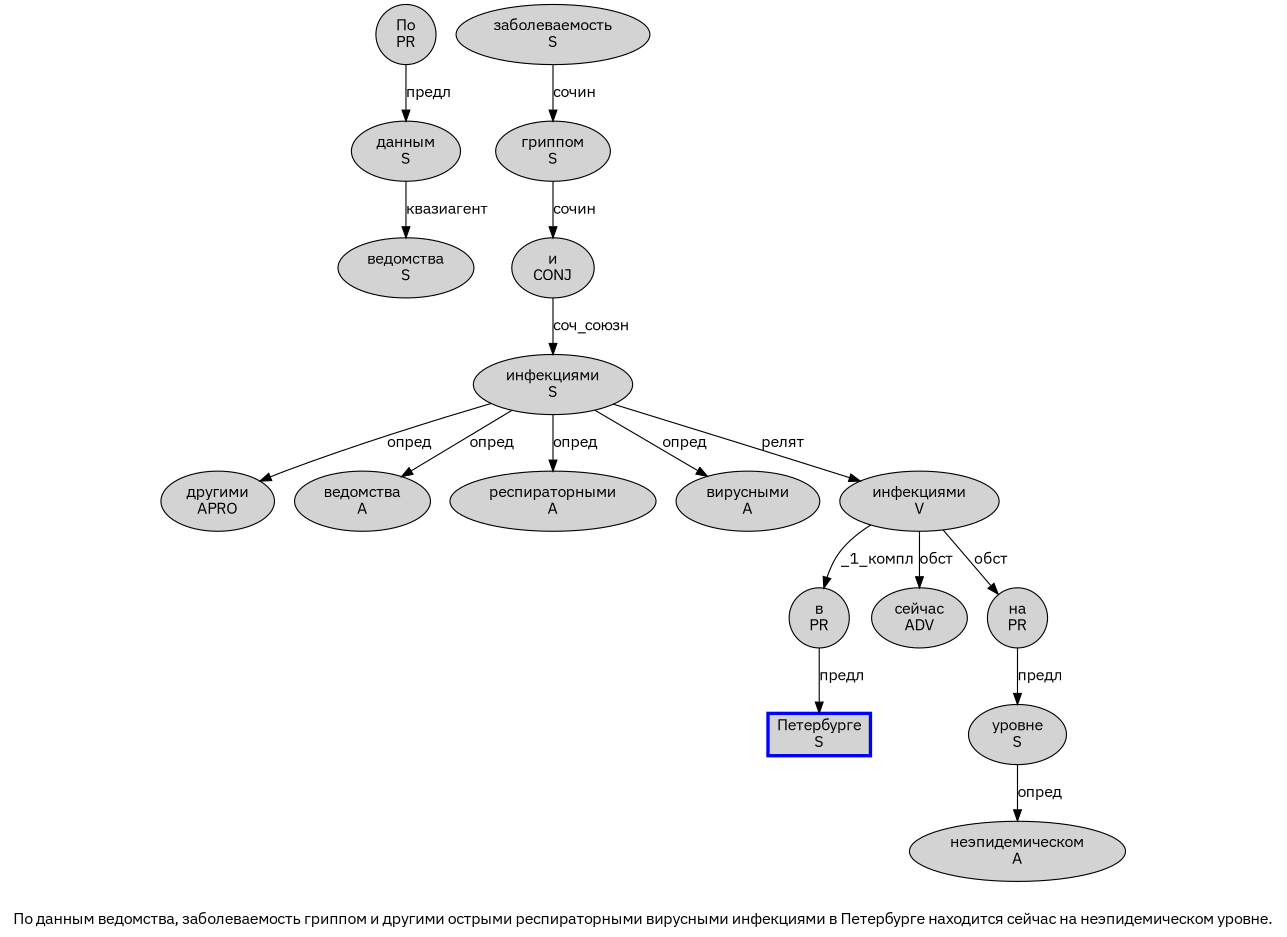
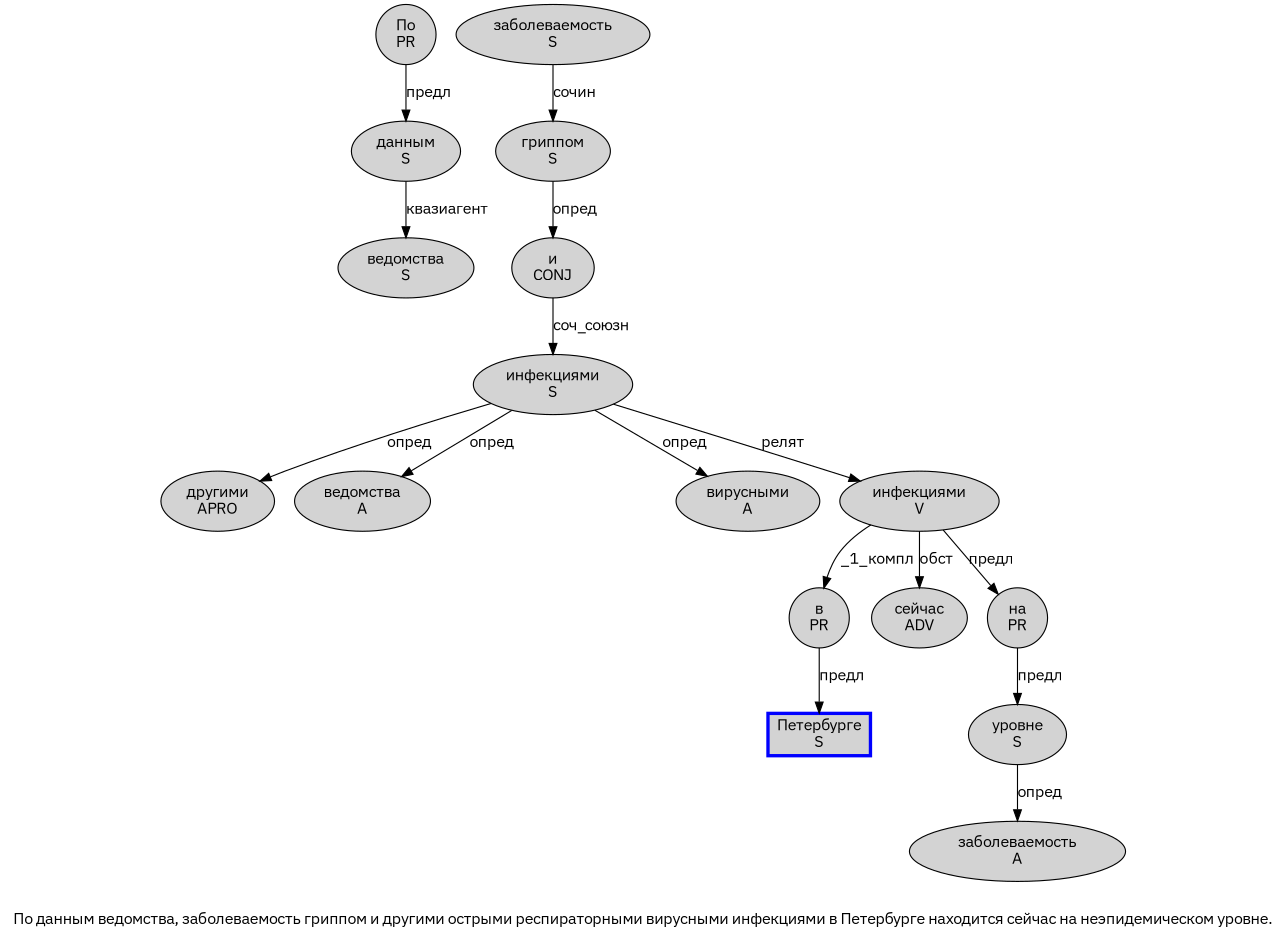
(575, 210) -> (575, 210)
(553, 501) -> none
(991, 560) -> (991, 560)
(1017, 851) -> (1017, 851)
